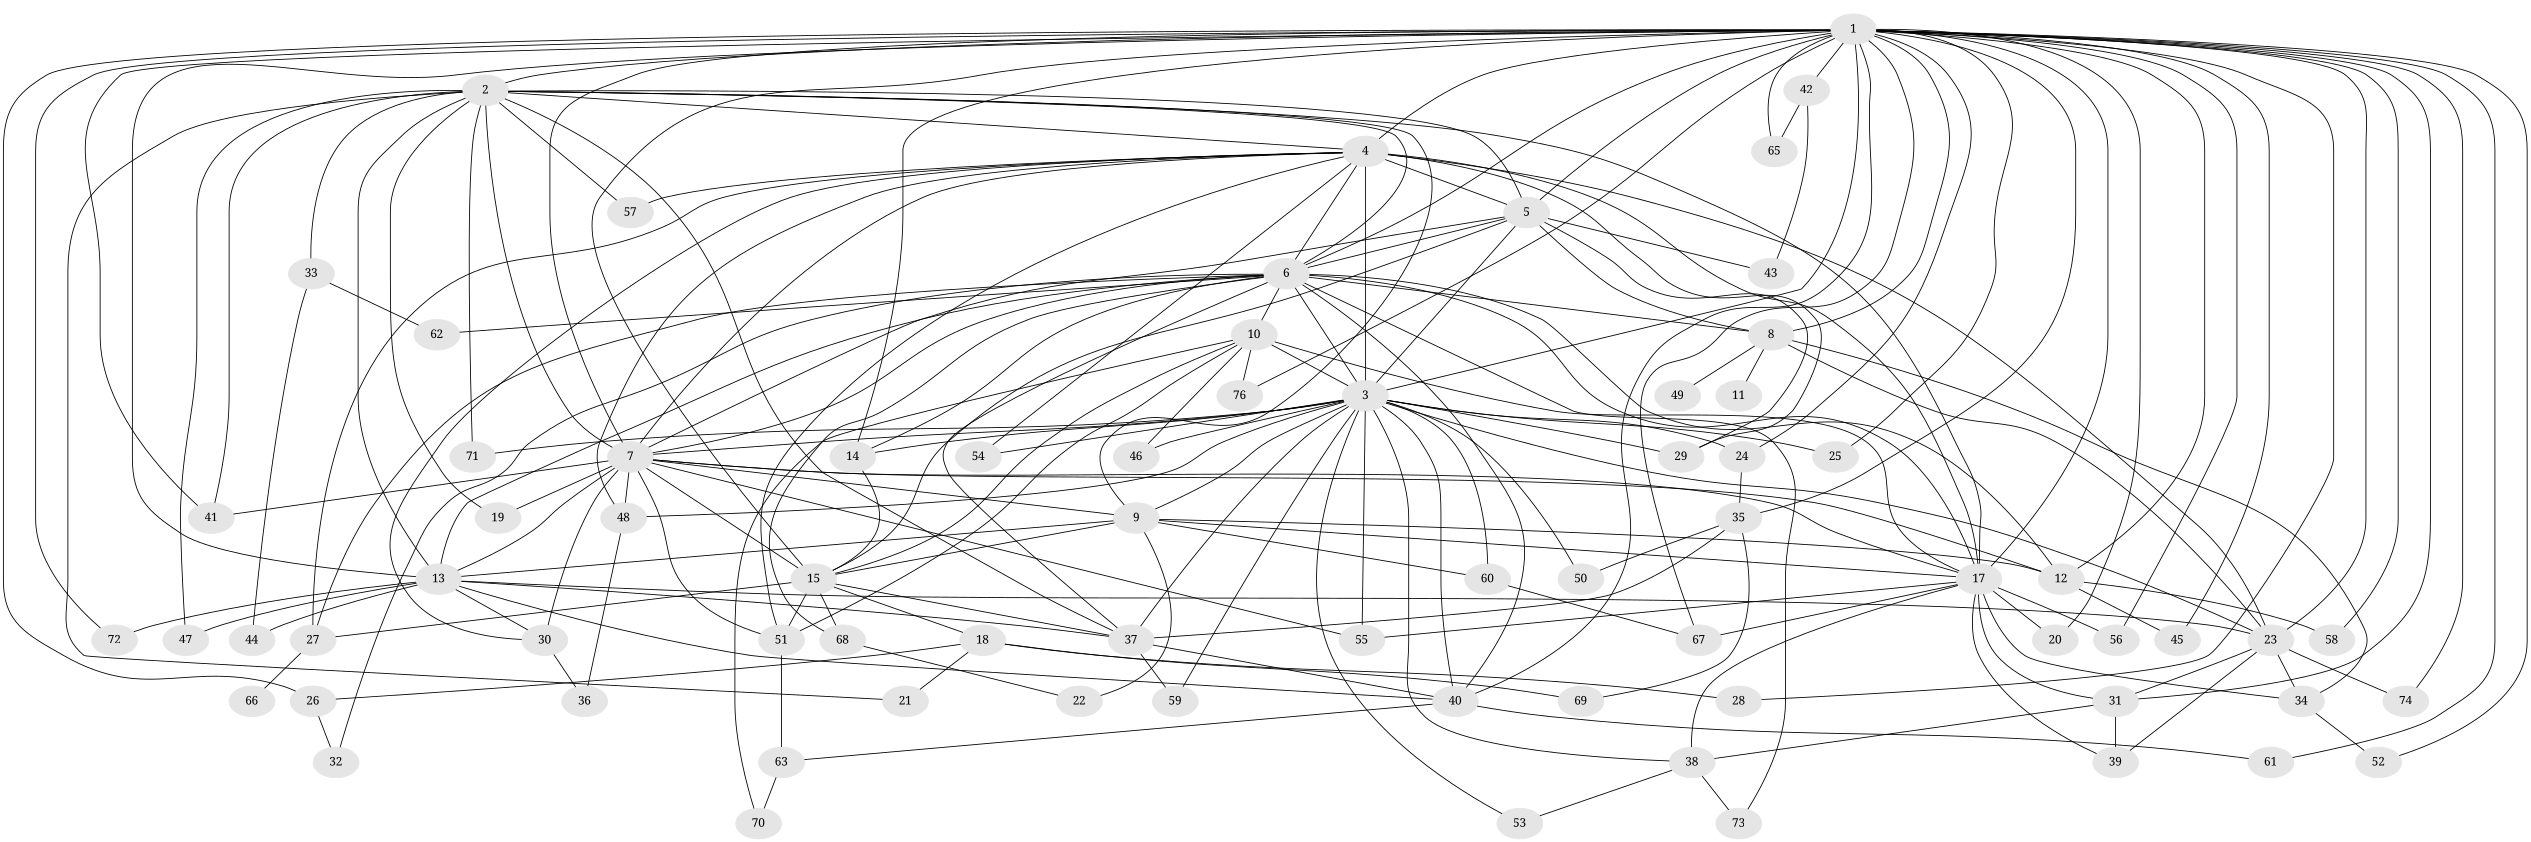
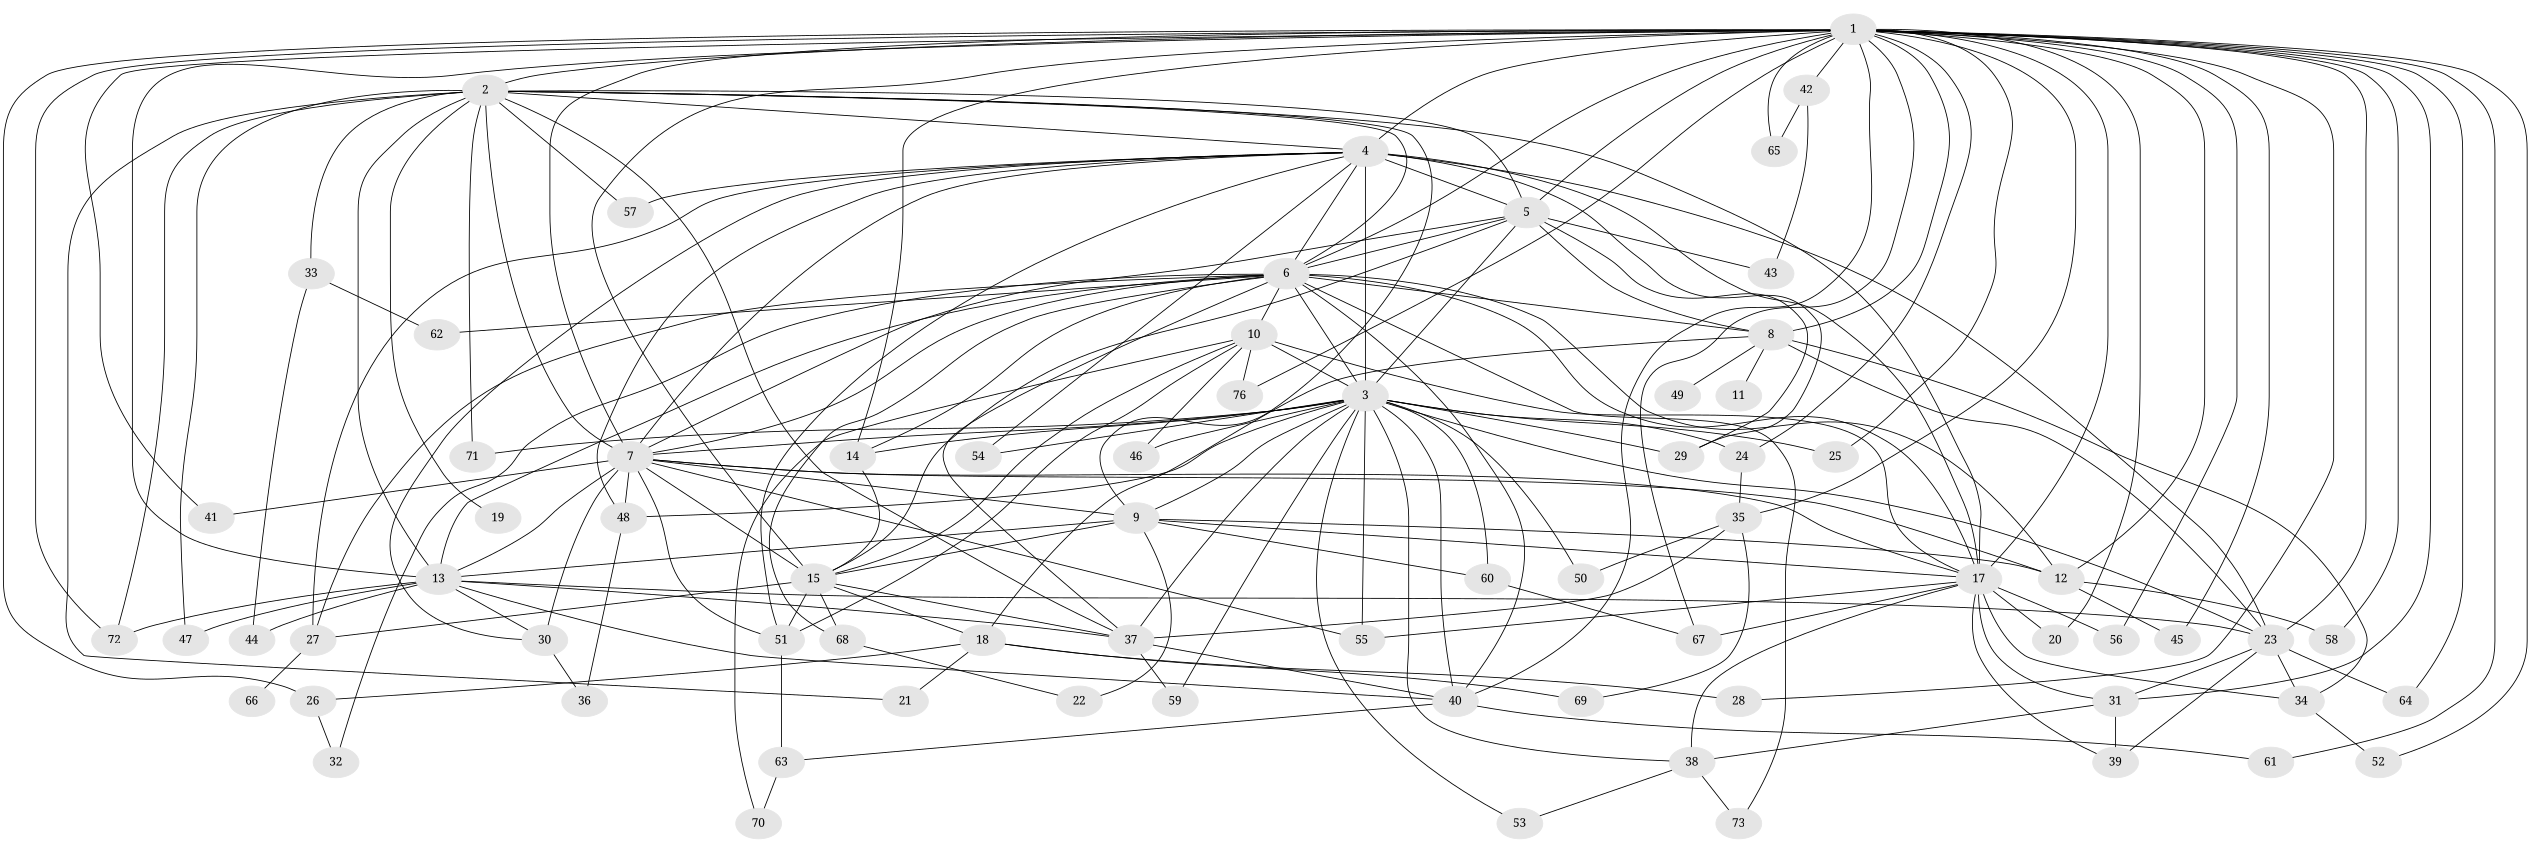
(229, 214) -> (165, 245)
(1703, 314) -> none
none -> (1329, 383)
(564, 487) -> none
(2406, 701) -> (2406, 701)
